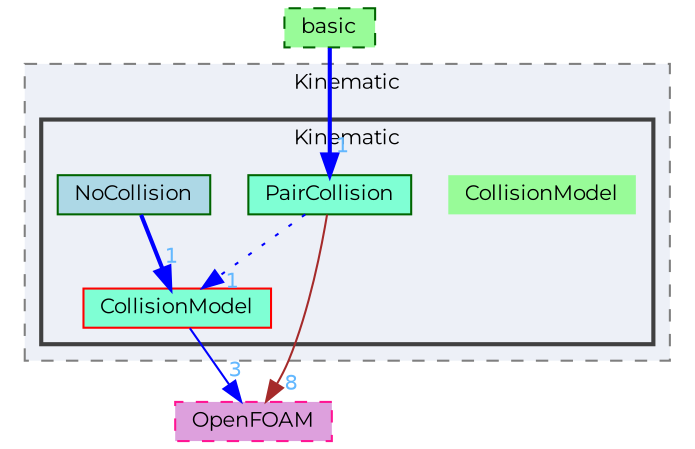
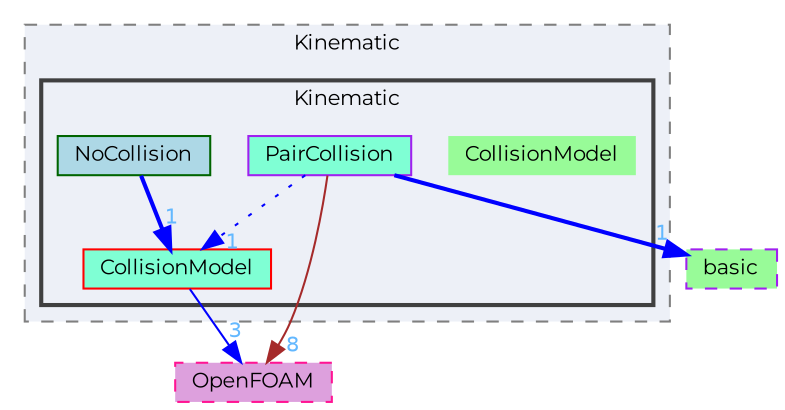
(330, 28) -> (732, 269)
(330, 101) -> (530, 212)
(330, 195) -> (330, 156)
